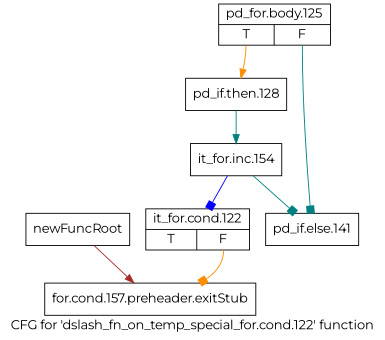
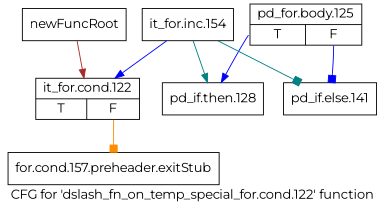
(245, 57) -> (236, 57)
(236, 123) -> (199, 57)
(305, 125) -> (333, 60)
(220, 188) -> (145, 57)
(111, 261) -> (80, 55)
